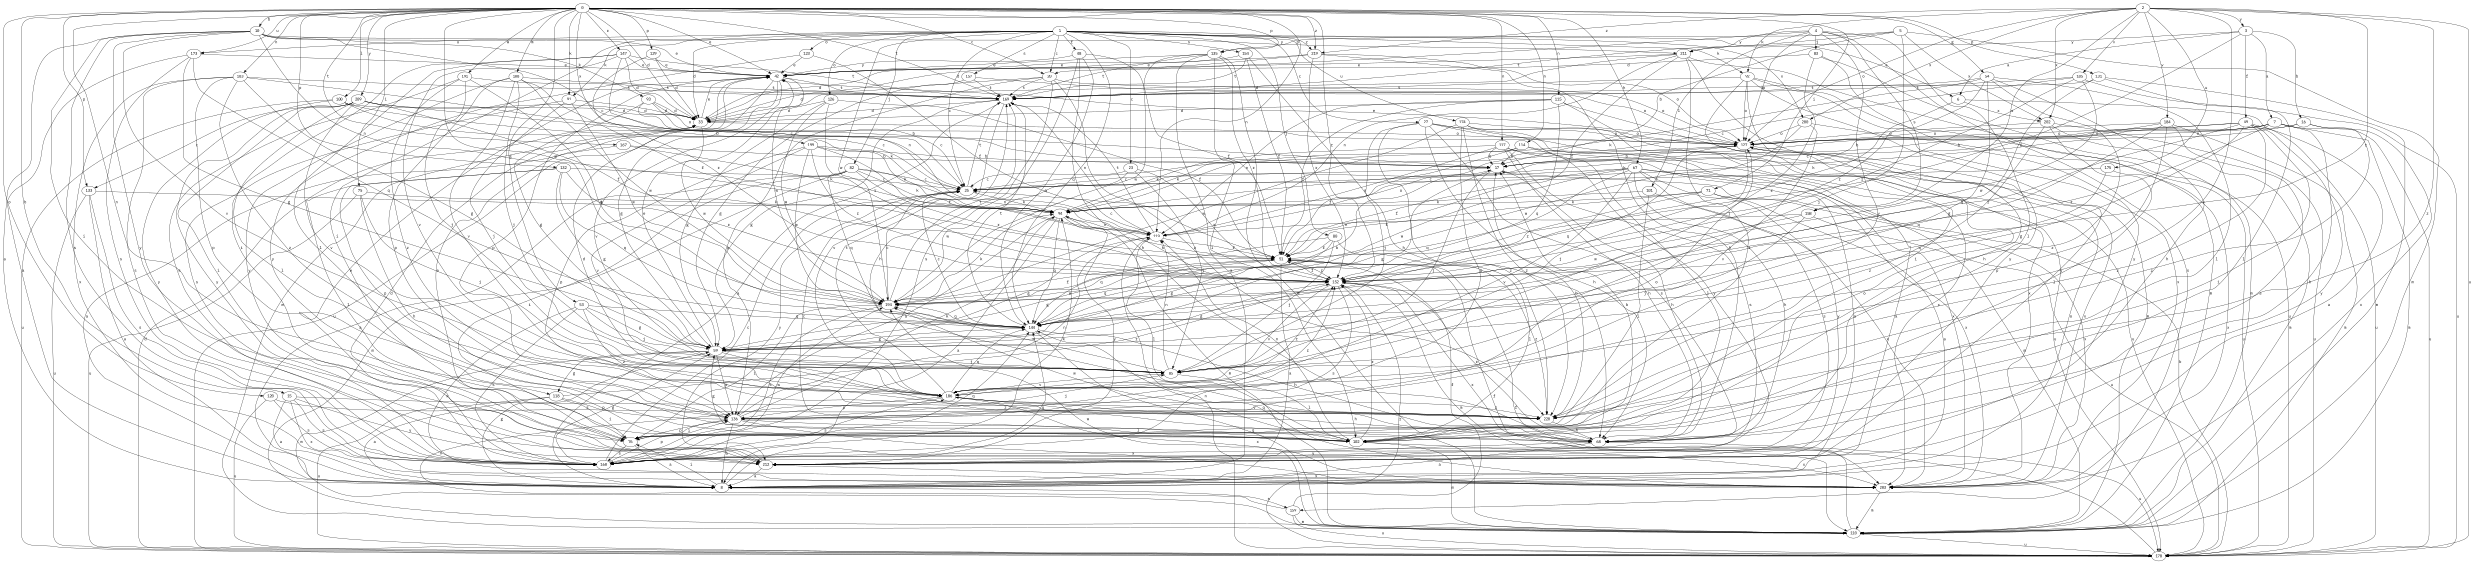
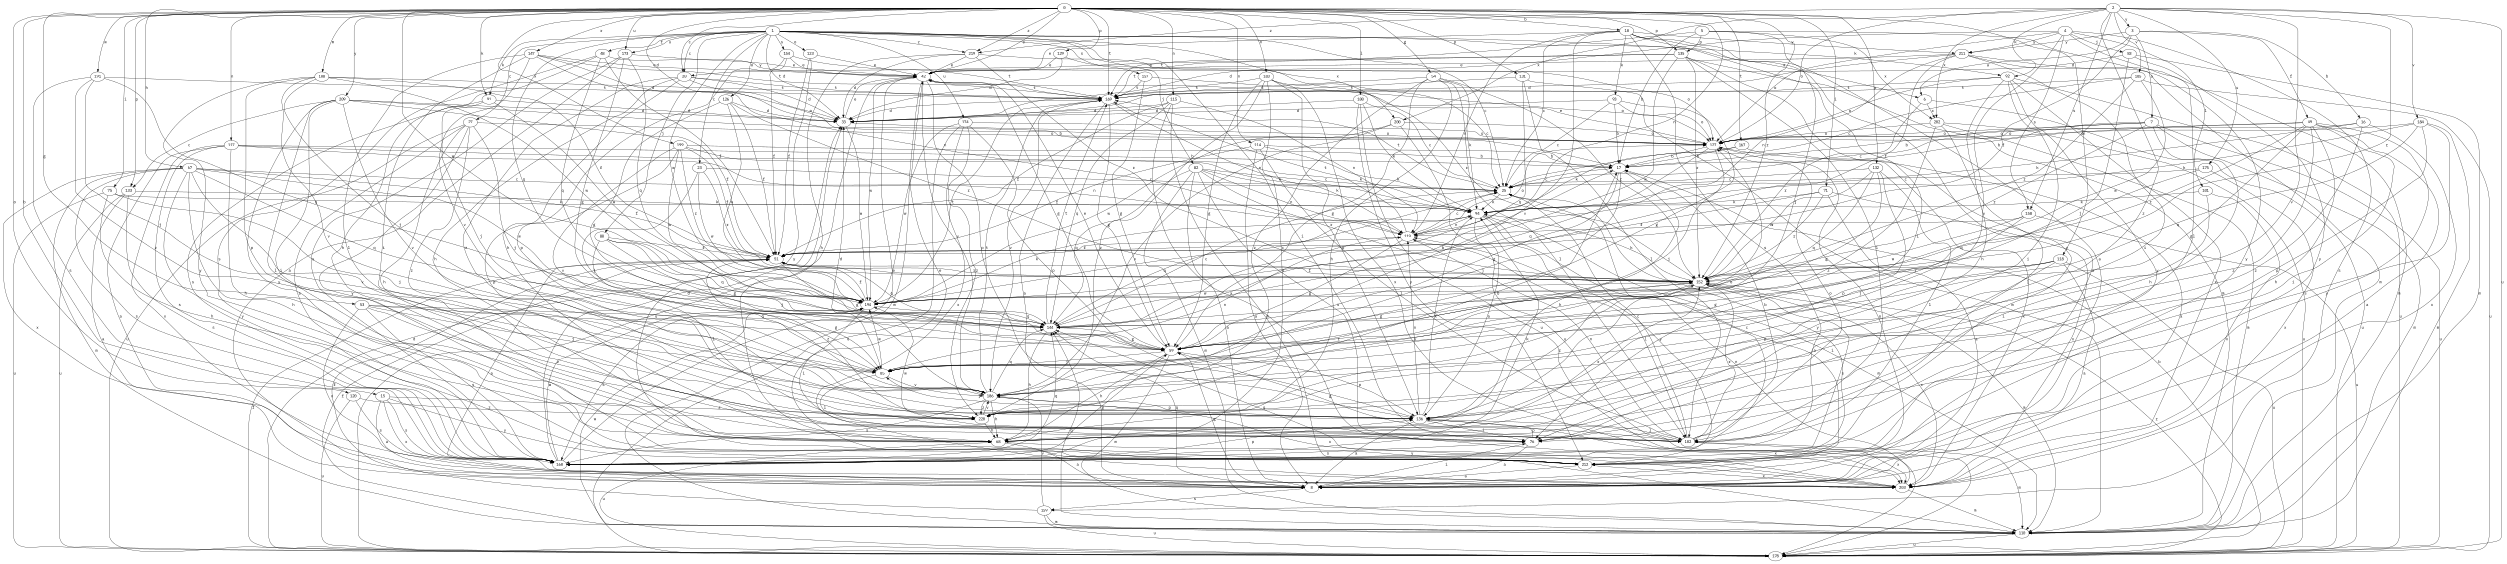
(627, 355) -> (1640, 308)
none -> (1738, 398)
(1317, 514) -> (1445, 525)
(1447, 550) -> (1708, 342)
